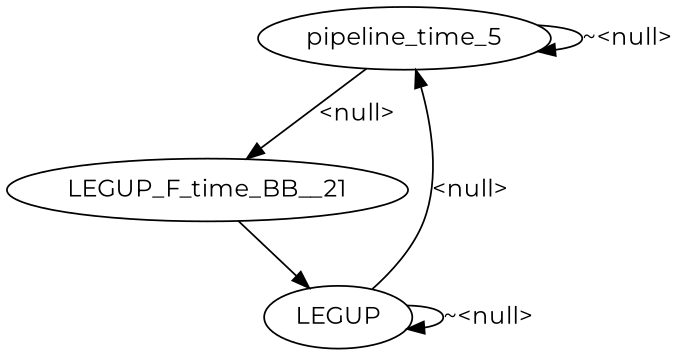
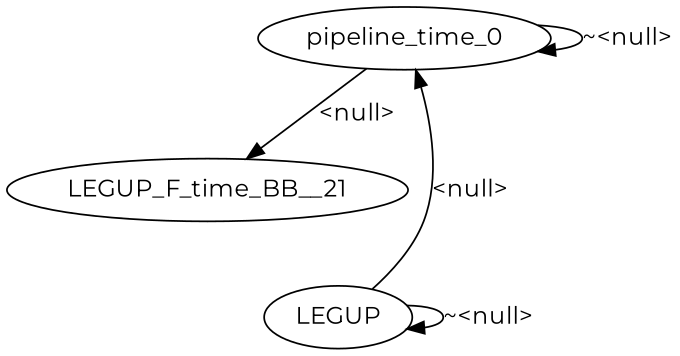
(404, 38) -> (404, 38)
(267, 248) -> none
